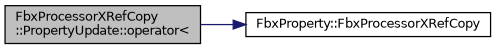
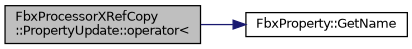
(368, 25) -> (327, 25)
